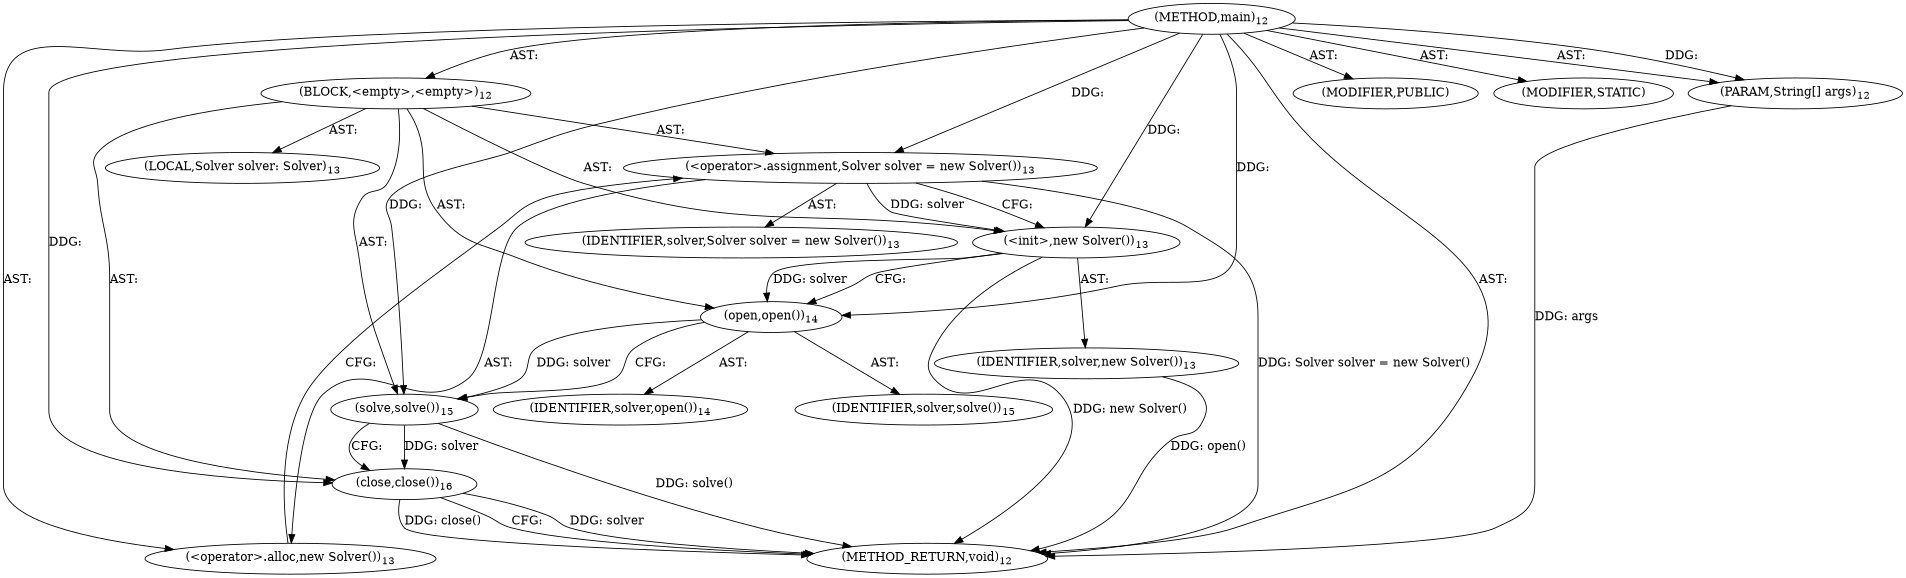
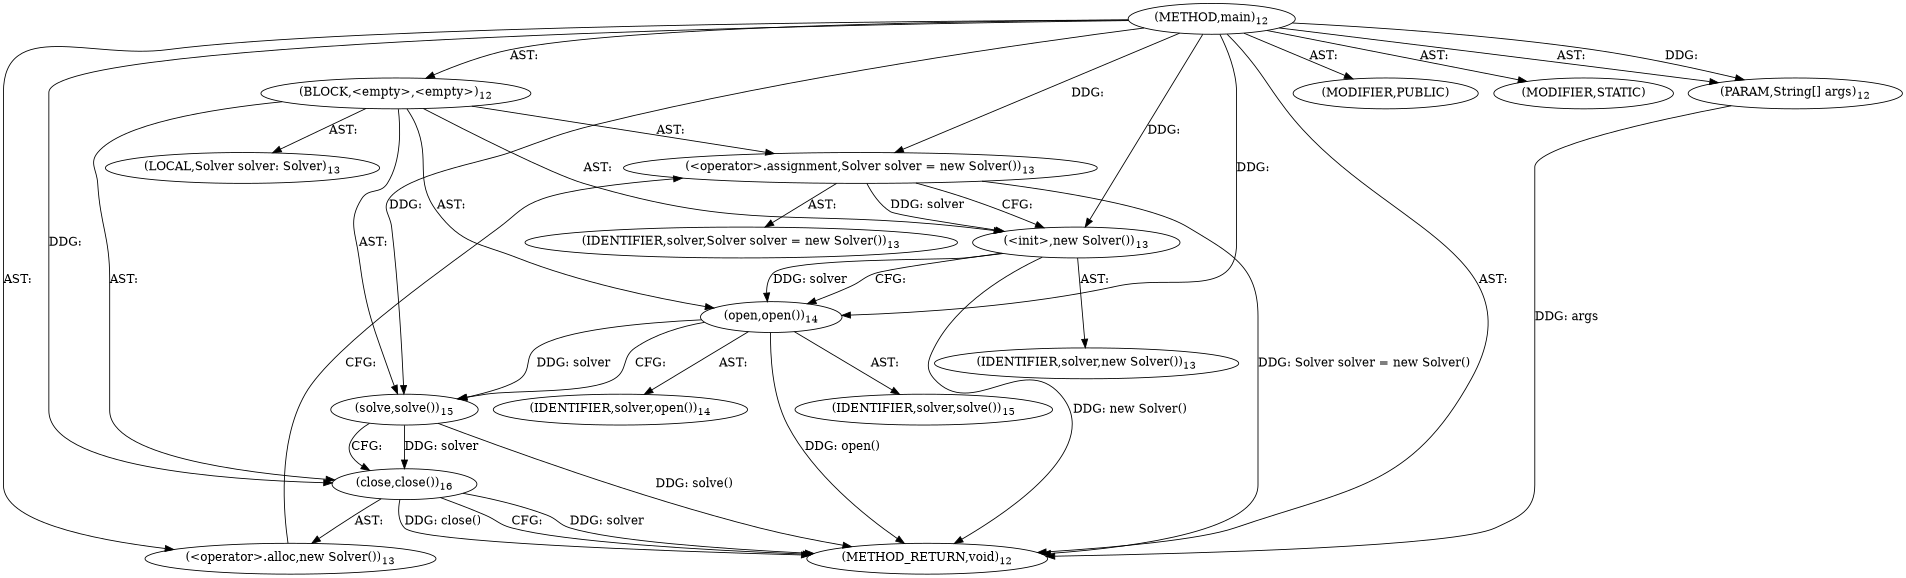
(482, 353) -> (350, 518)
(1148, 464) -> (805, 452)
